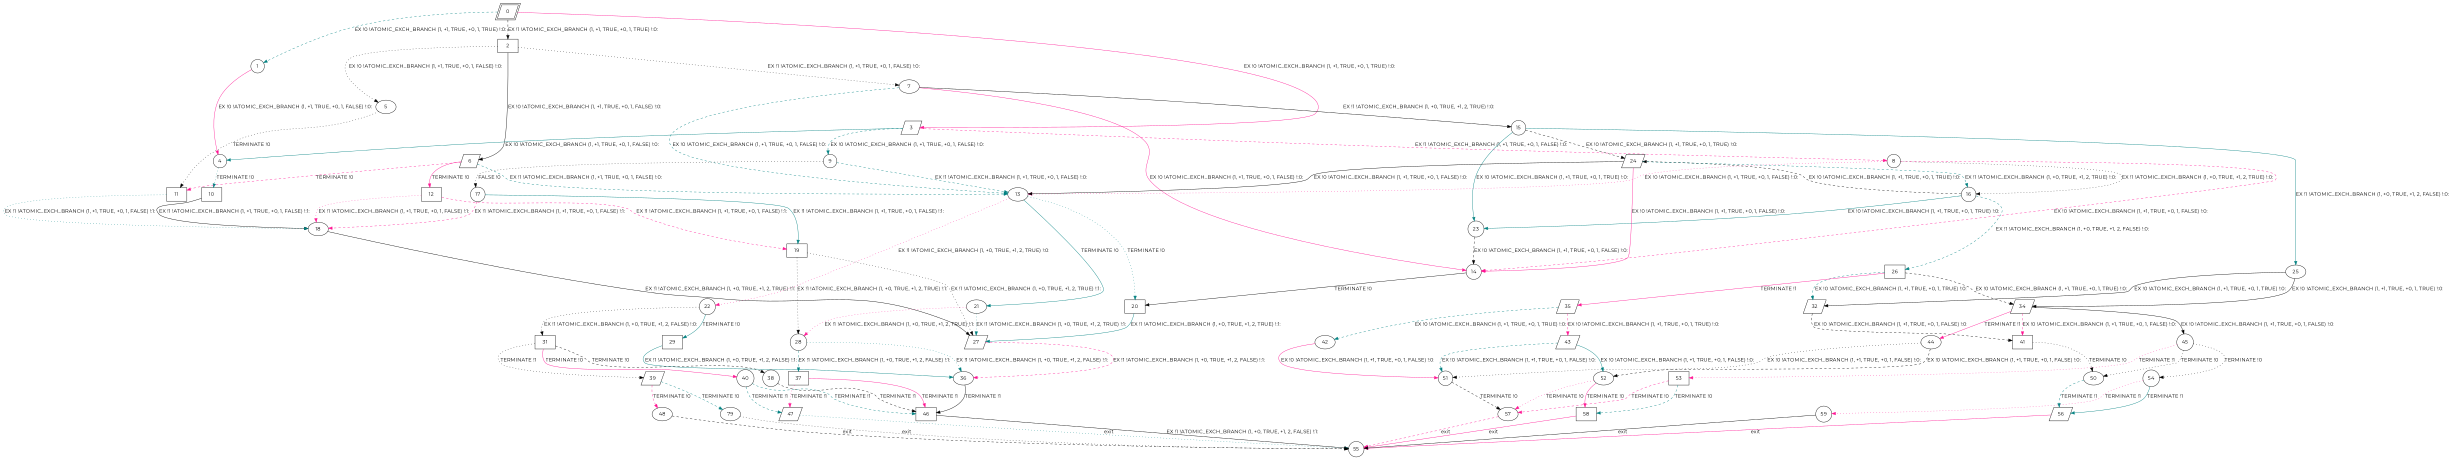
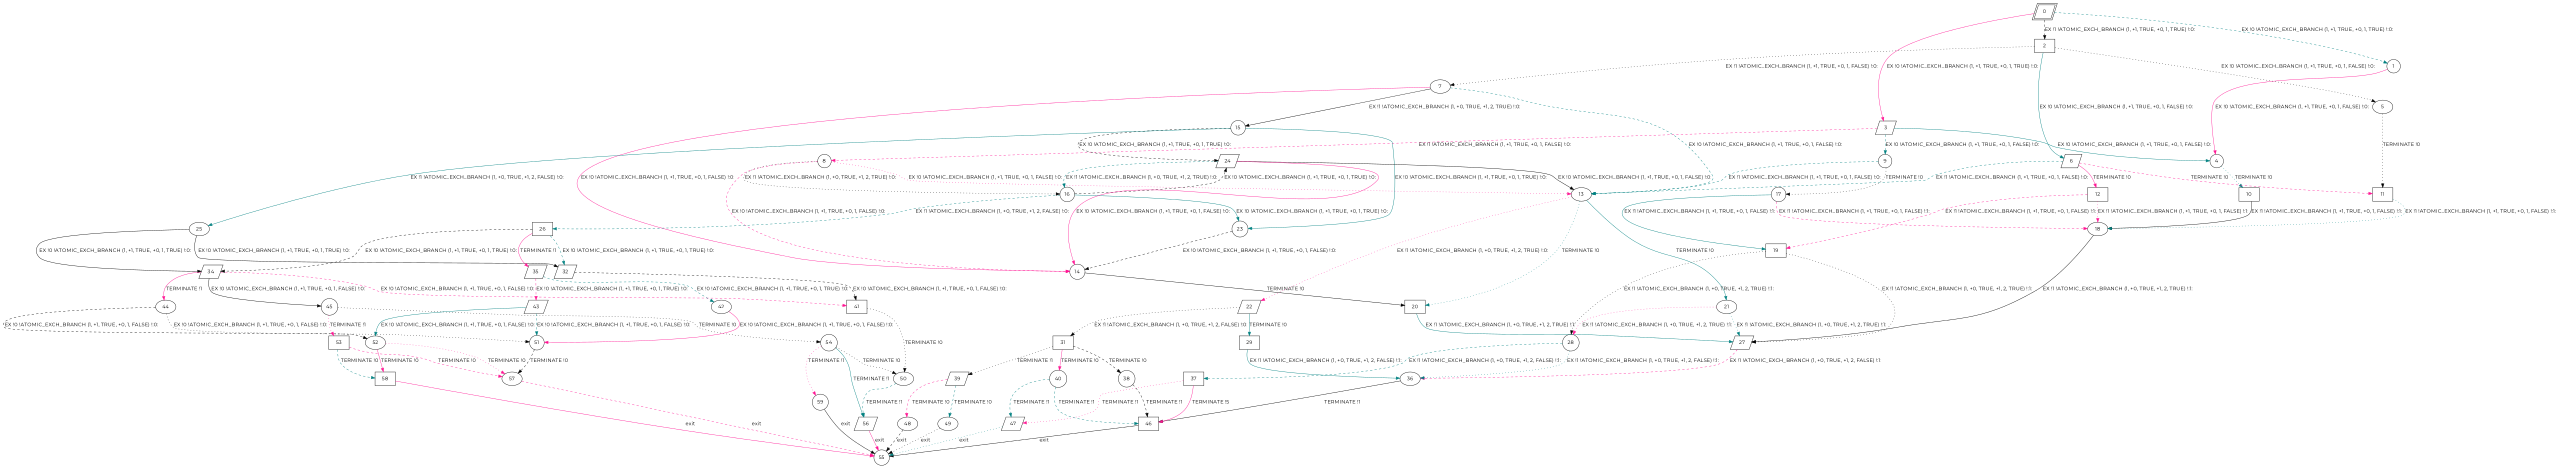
(507, 112) -> (2039, 108)
(490, 177) -> (1904, 177)
(707, 307) -> (1249, 307)
(2149, 368) -> (863, 363)
(940, 396) -> (1211, 402)
(730, 414) -> (948, 424)
(1243, 432) -> (1044, 440)
